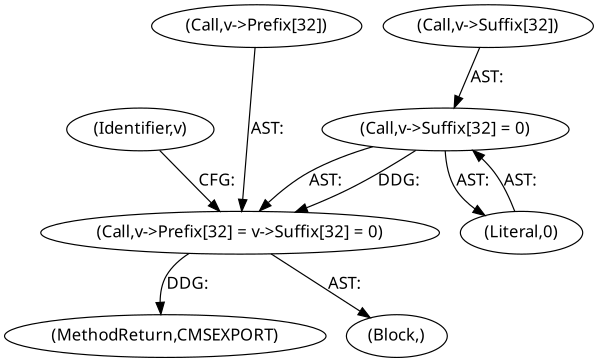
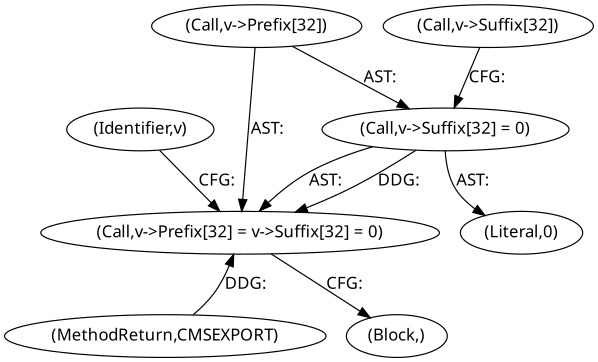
(489, 78) -> (489, 78)
(501, 183) -> (345, 75)
(168, 274) -> (215, 293)
(347, 284) -> (347, 284)
